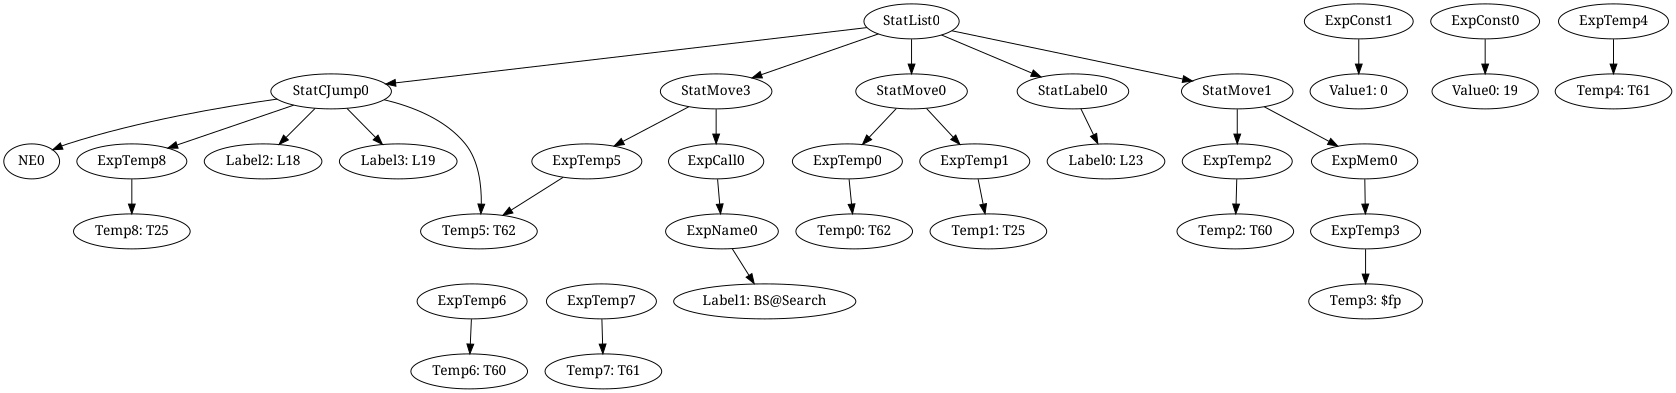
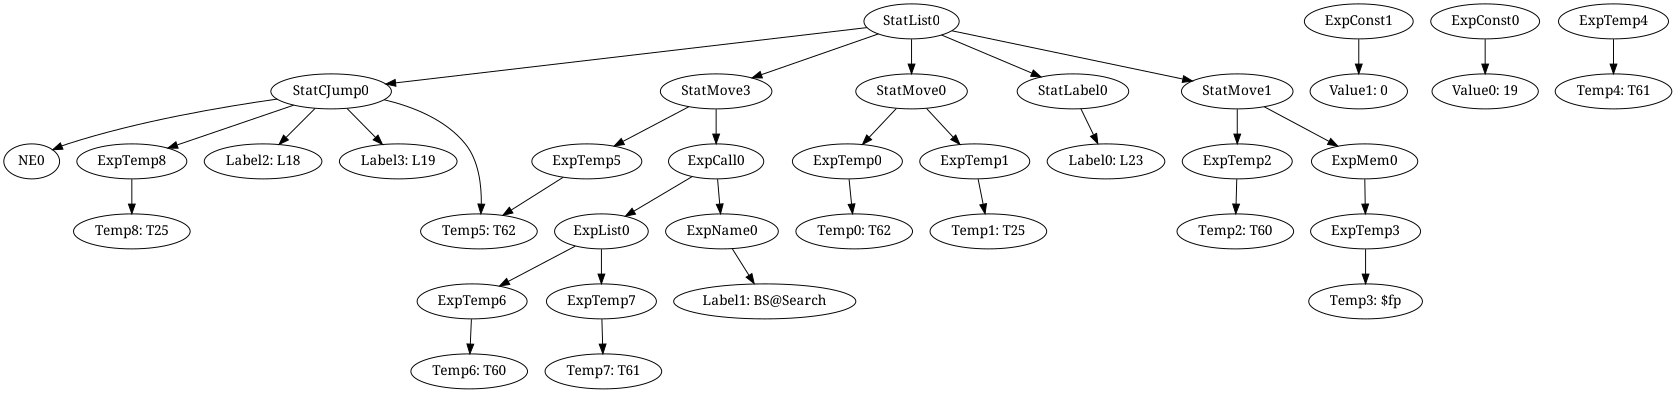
none -> (601, 231)
